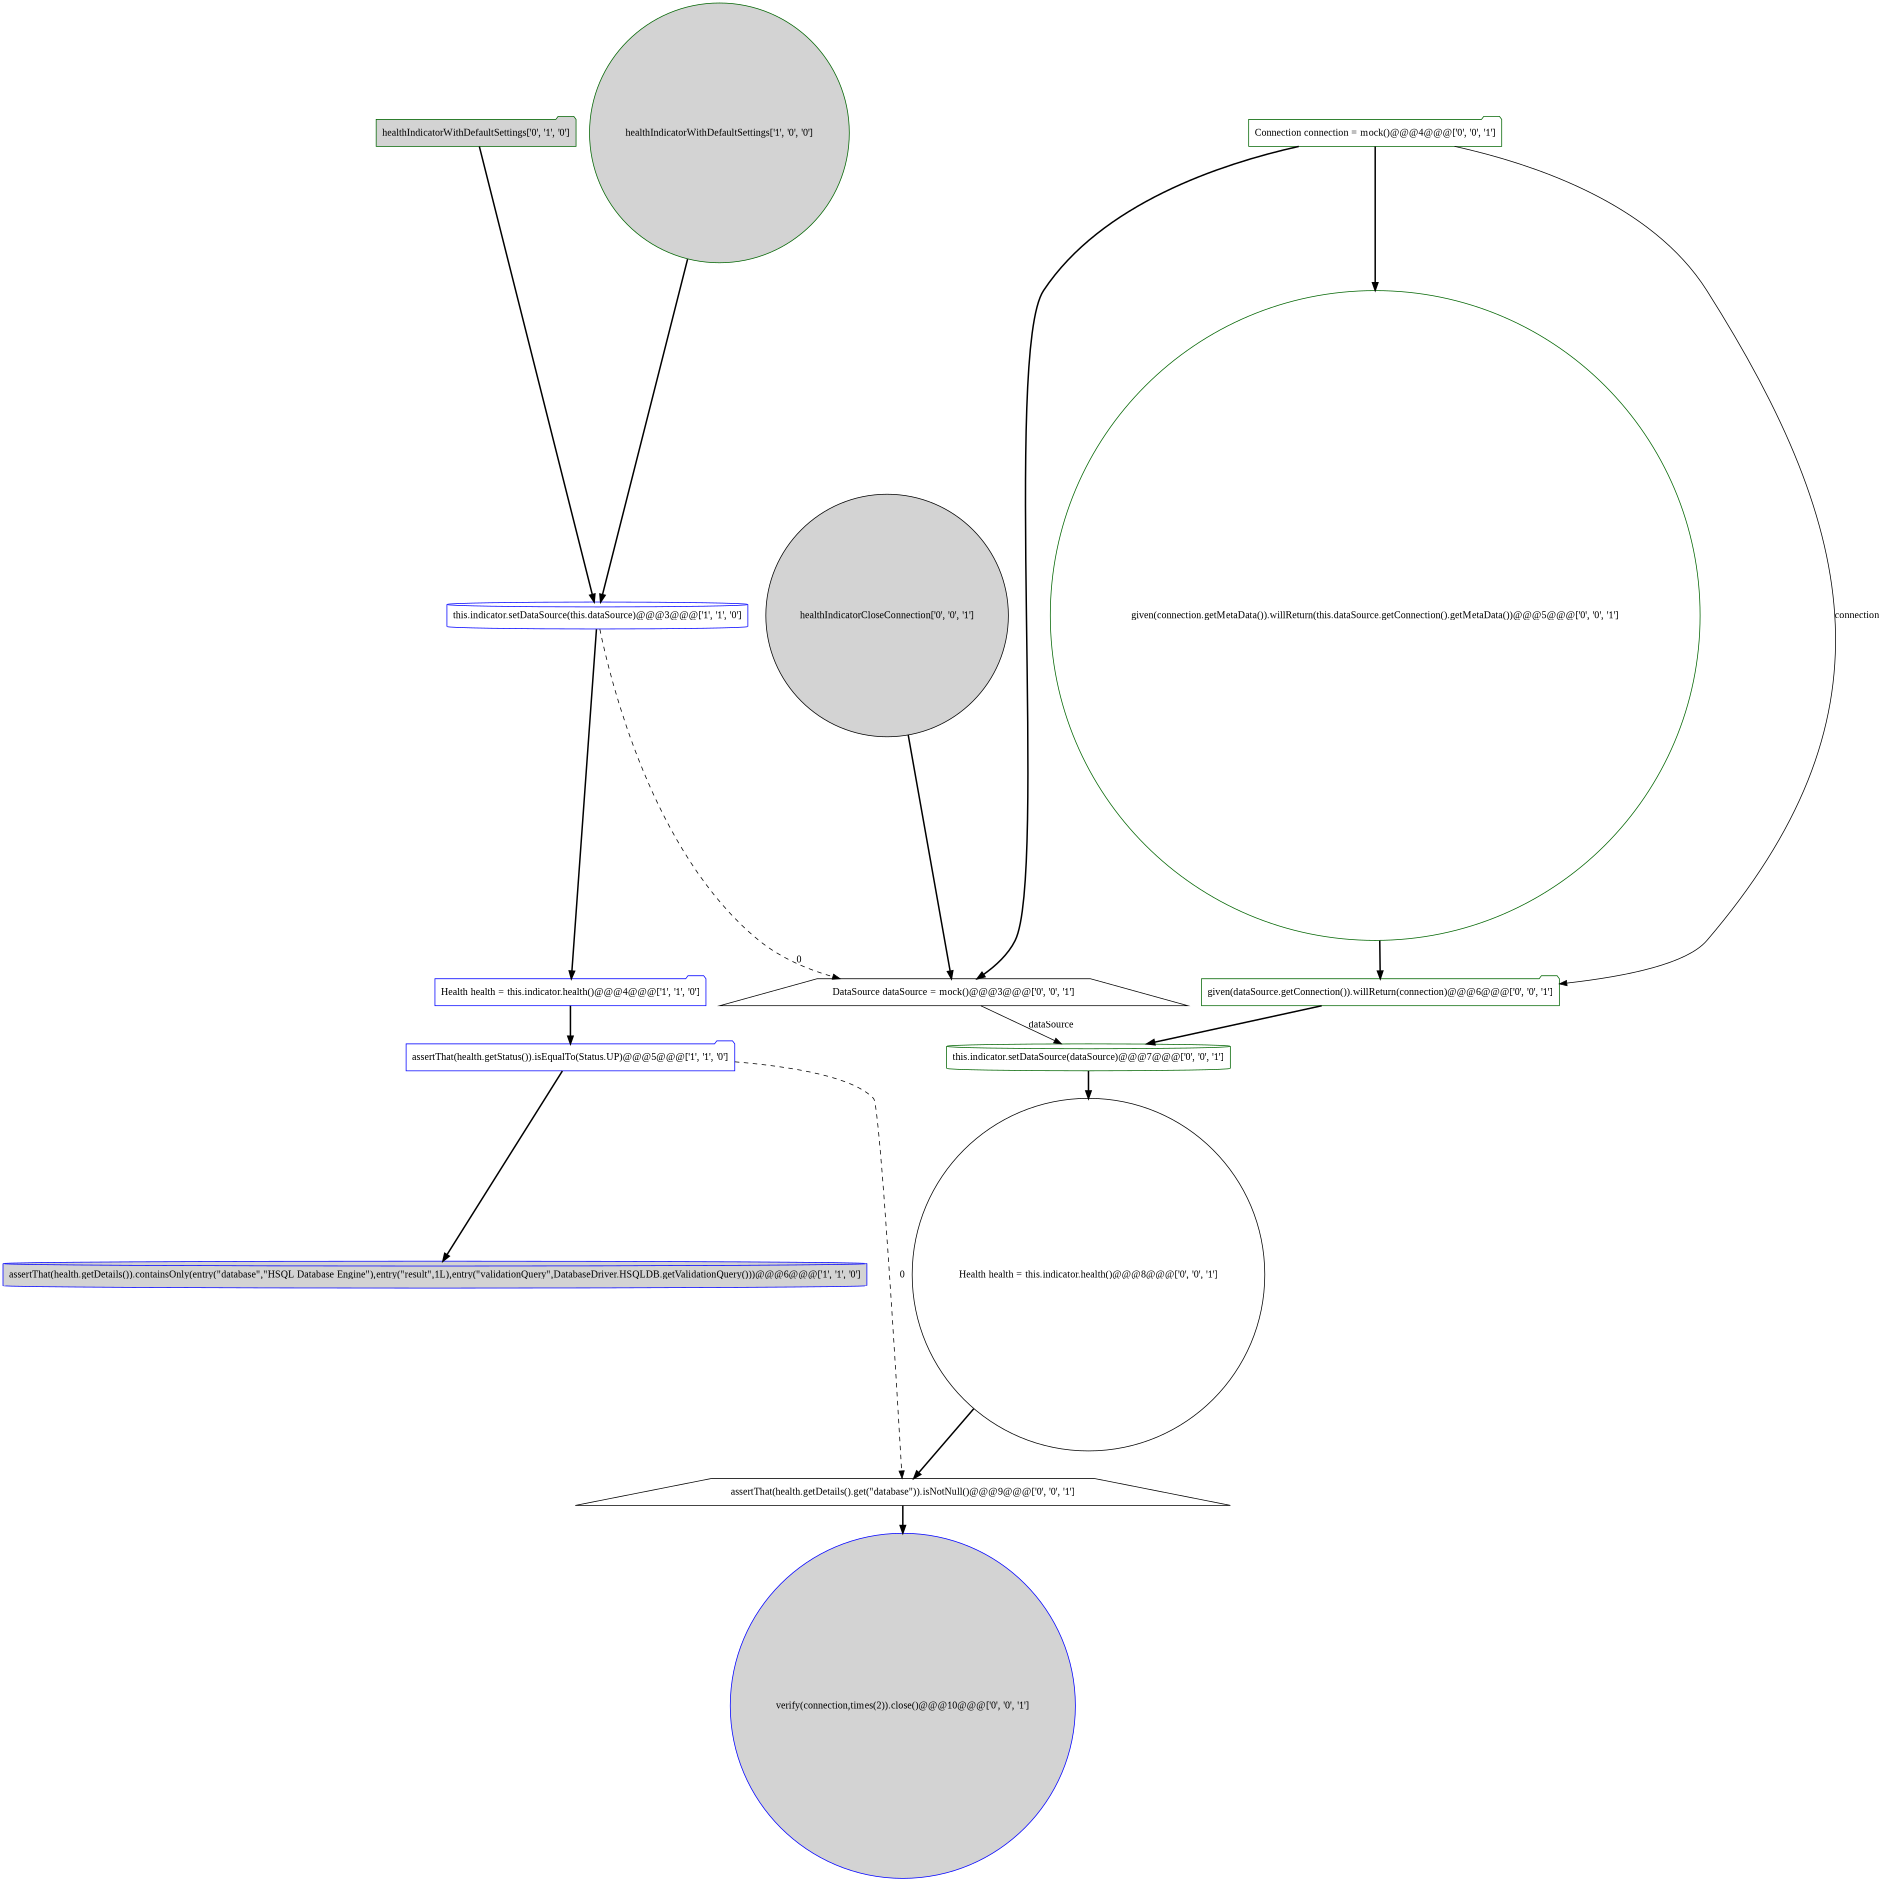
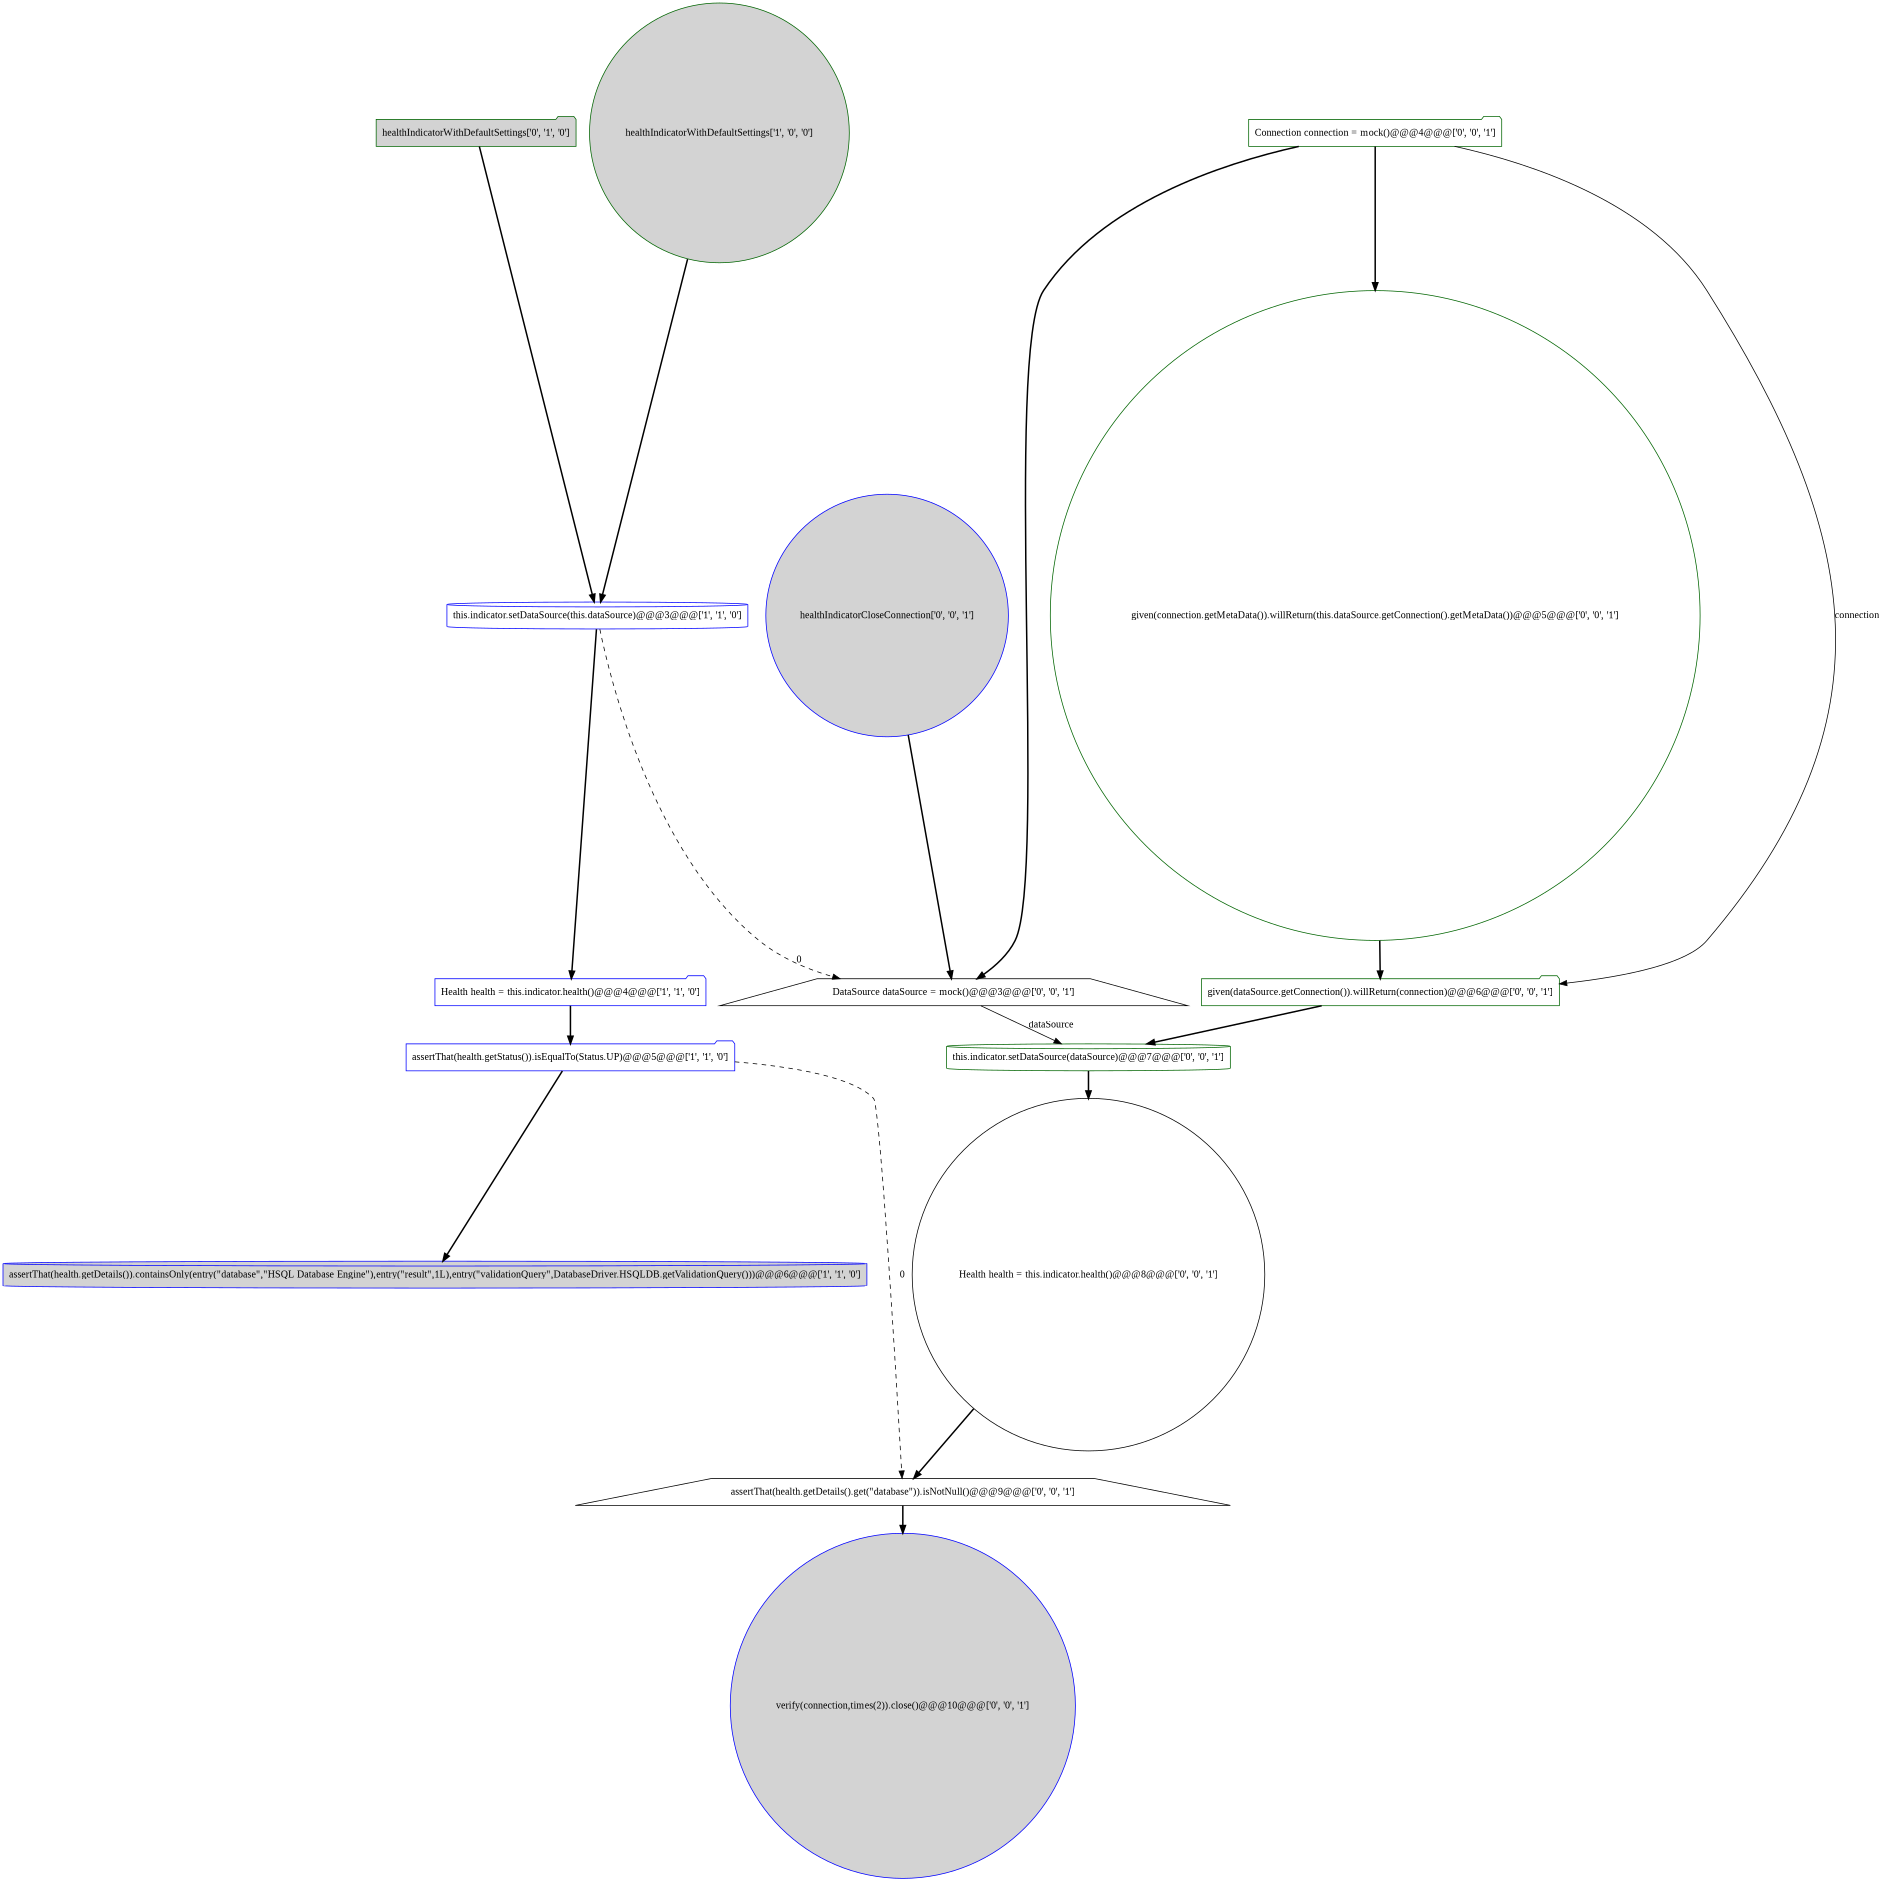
(887, 616) -> (887, 616)
